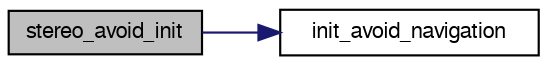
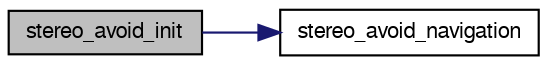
(409, 33) -> (409, 33)
